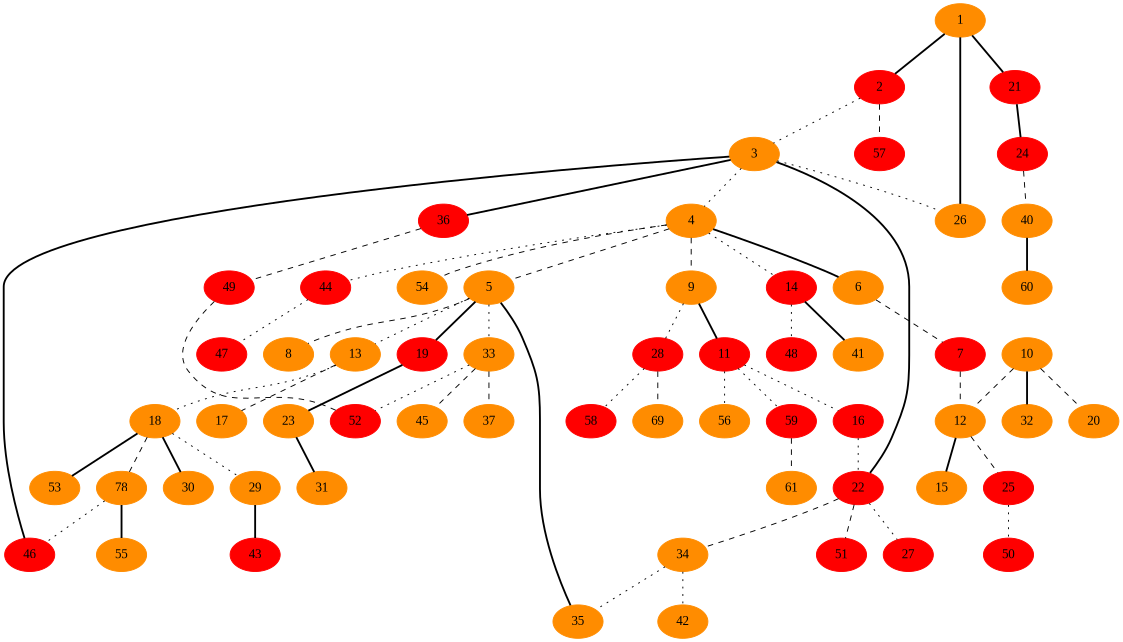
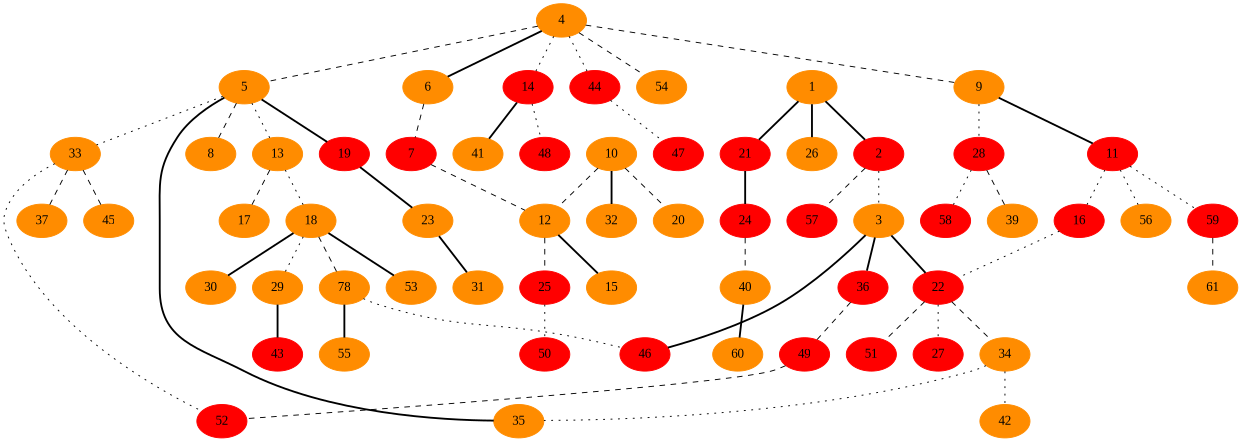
(859, 184) -> none
(723, 187) -> none
(658, 421) -> (1012, 221)
